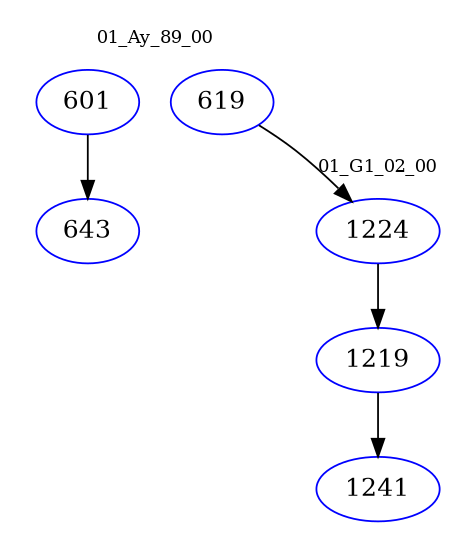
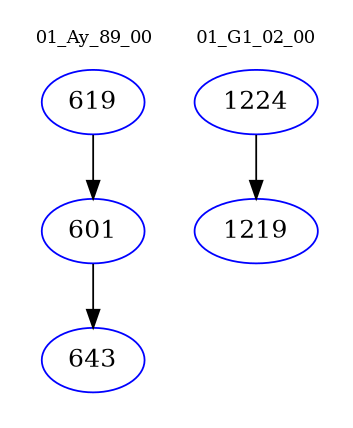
(314, 166) -> (93, 158)
(378, 489) -> none
